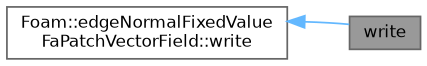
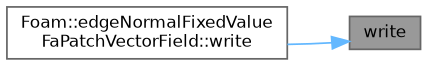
(327, 23) -> (310, 44)
